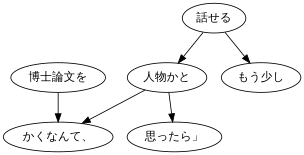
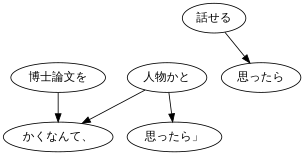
(193, 44) -> none
(261, 78) -> (261, 78)
